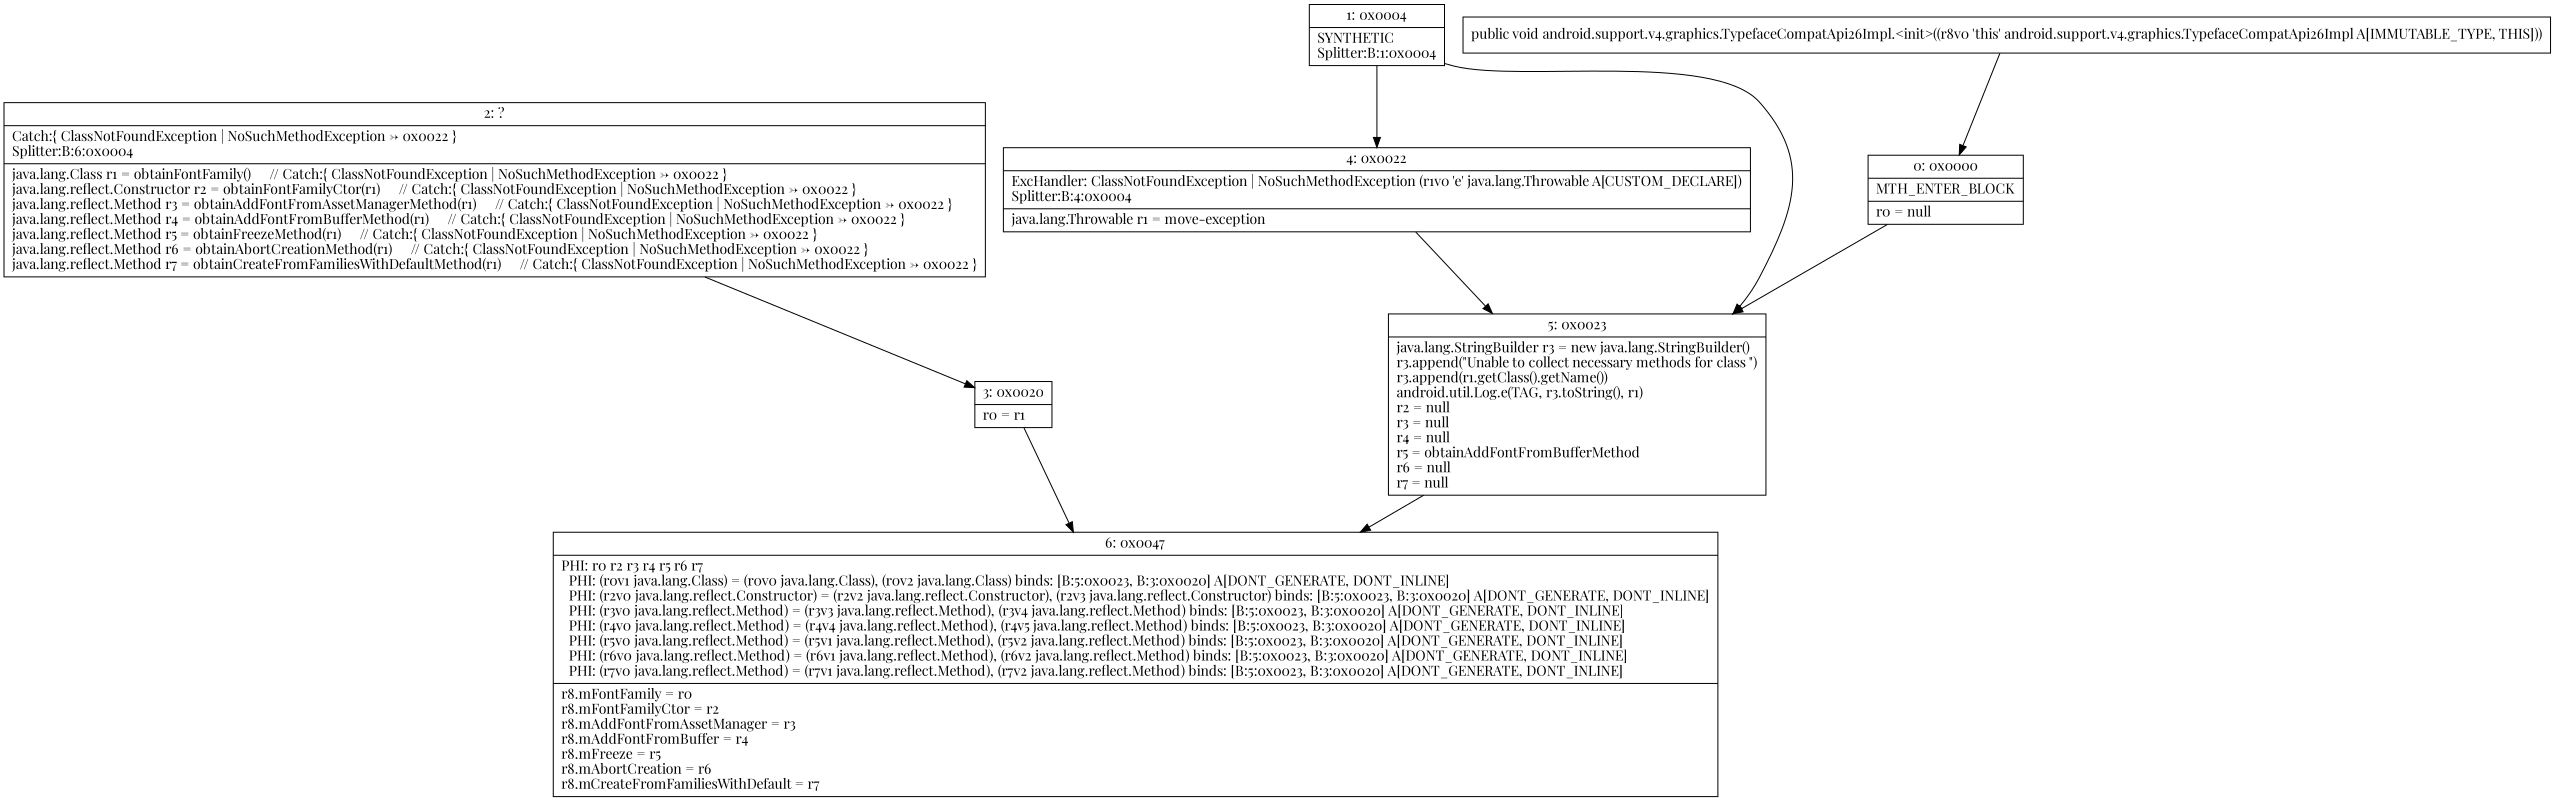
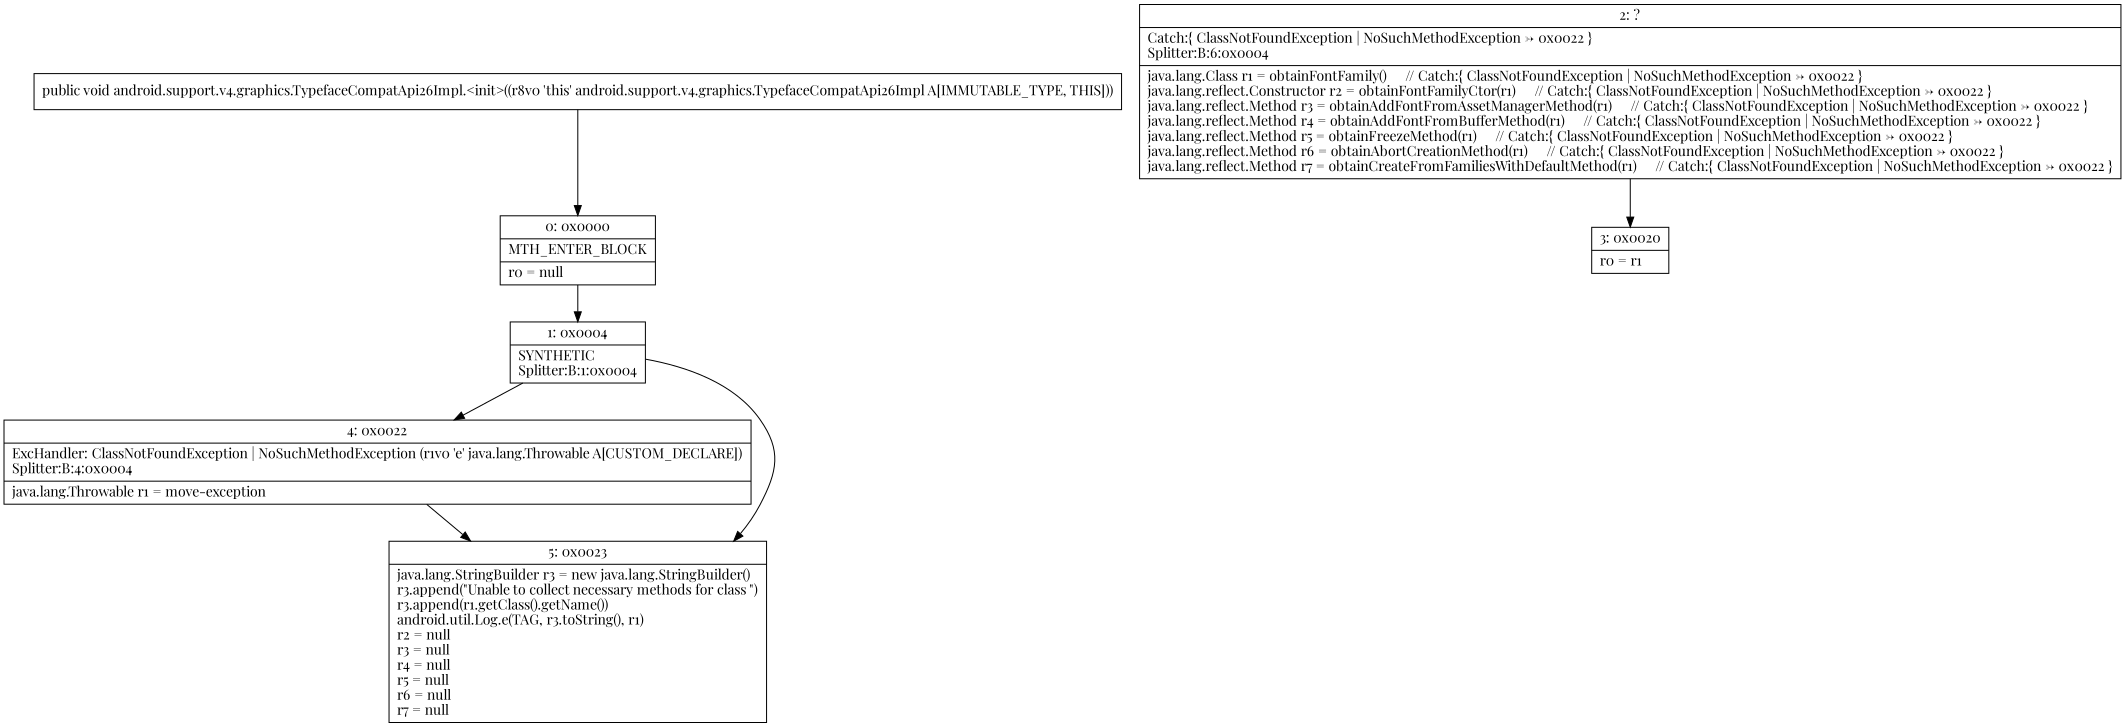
(1814, 267) -> (578, 298)
(1519, 453) -> (423, 680)
(1136, 664) -> none
